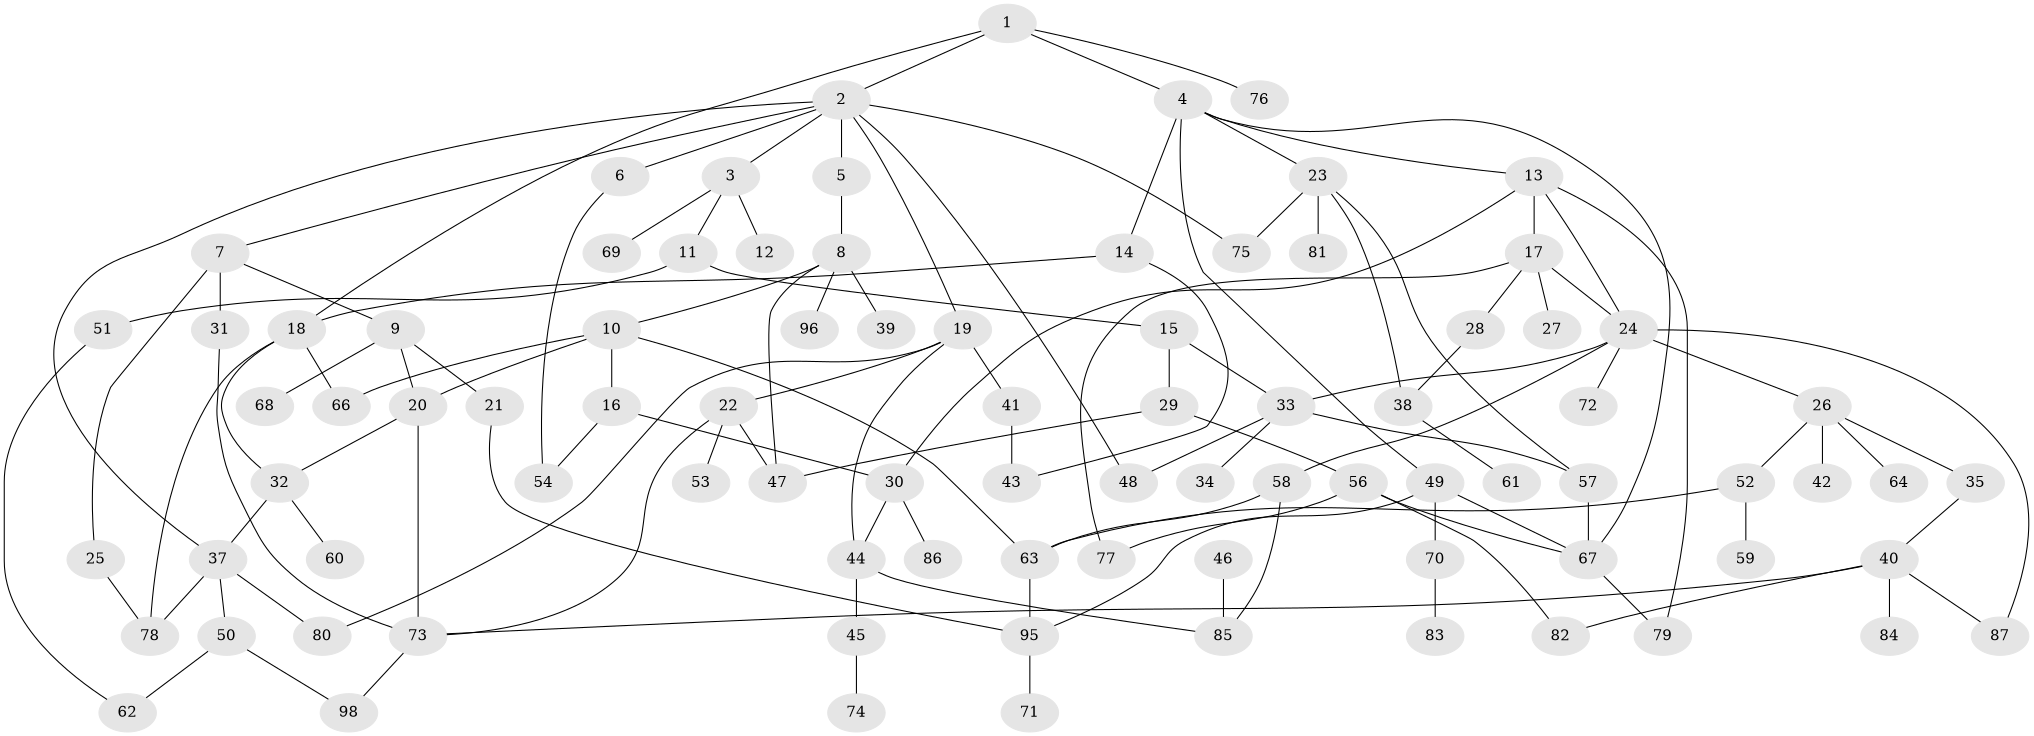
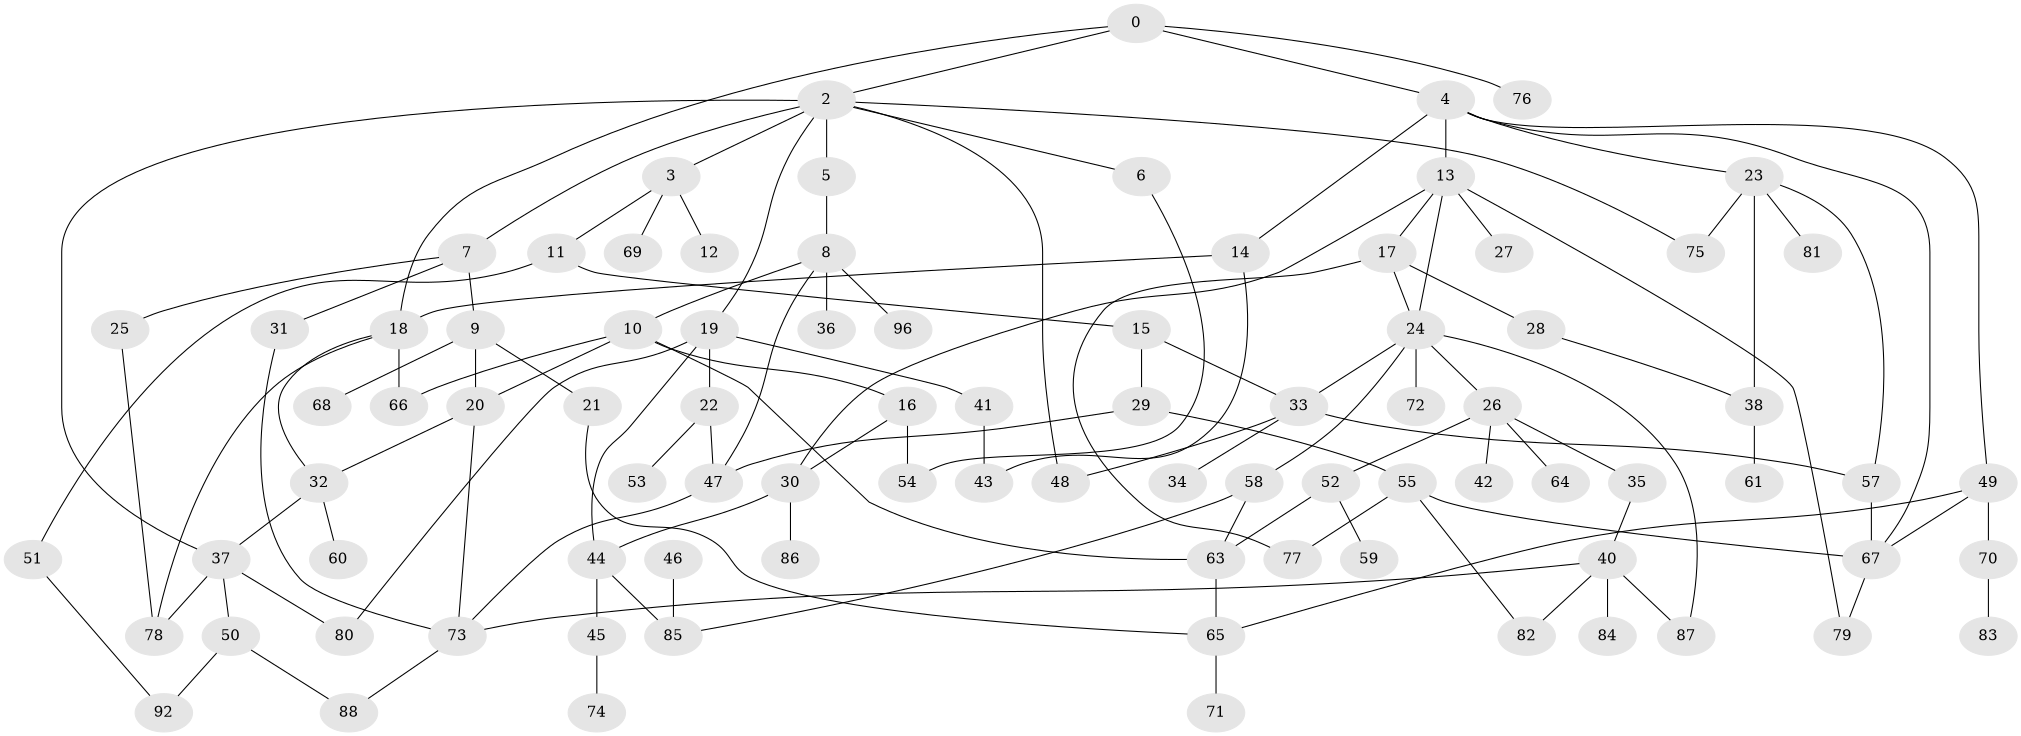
(1008, 23) -> (1136, 23)
(1543, 291) -> (1475, 215)
(886, 330) -> (827, 330)
(1359, 483) -> (1408, 483)
(620, 576) -> (569, 535)
(1030, 636) -> (1216, 636)
(128, 713) -> (164, 713)
(349, 713) -> (349, 713)
